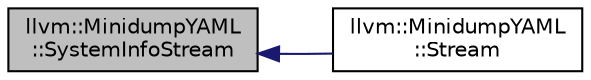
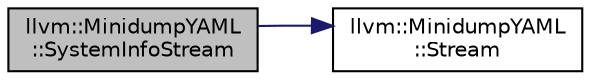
(306, 54) -> (285, 26)
